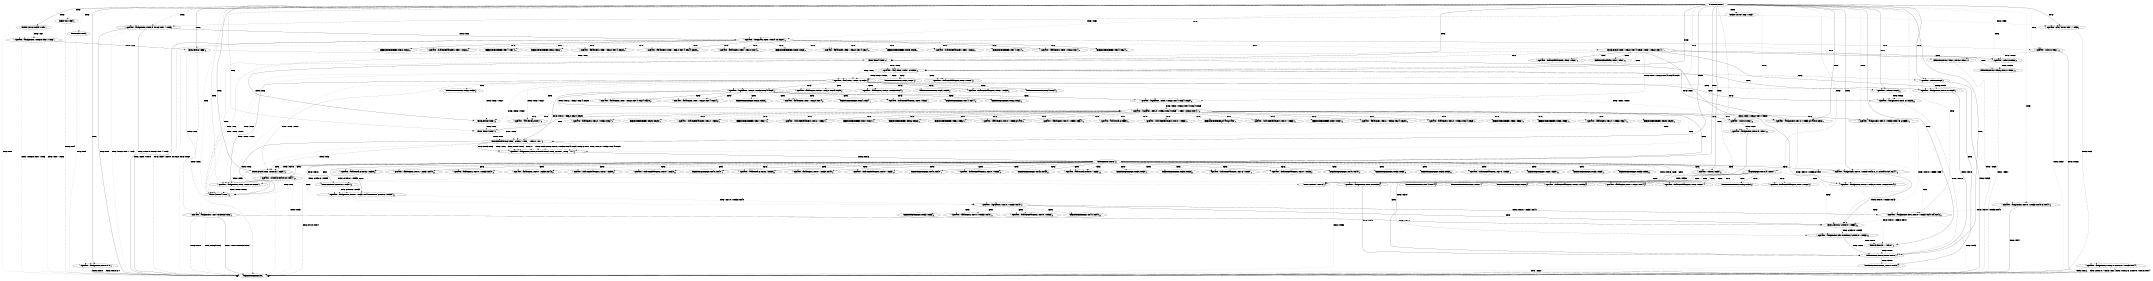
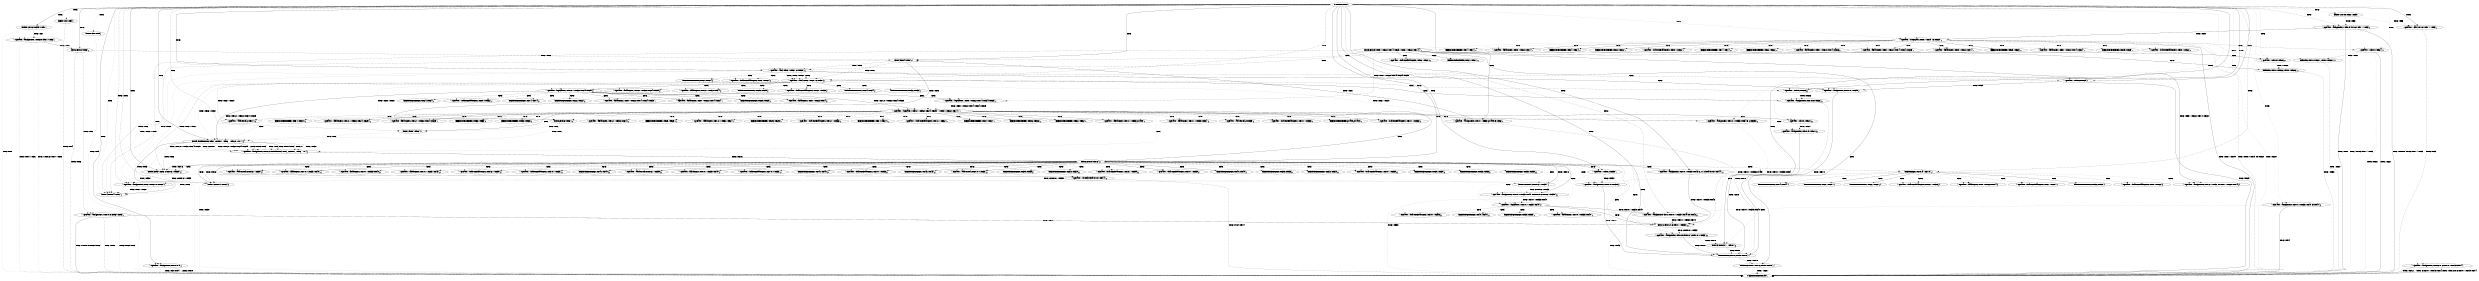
(450, 81) -> none
